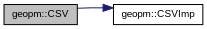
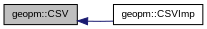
(90, 8) -> (101, 21)
